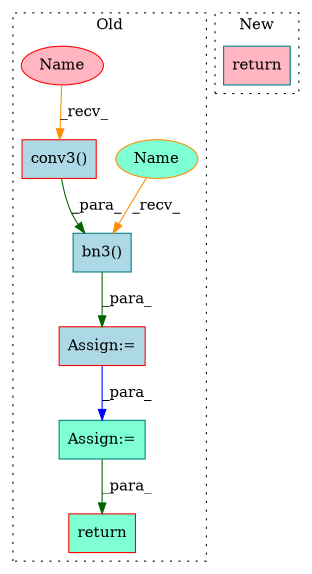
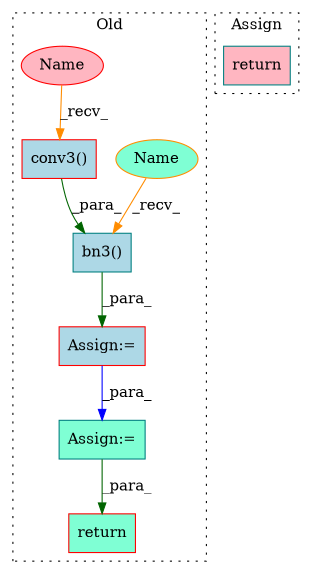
(257, 25) -> (257, 25)
